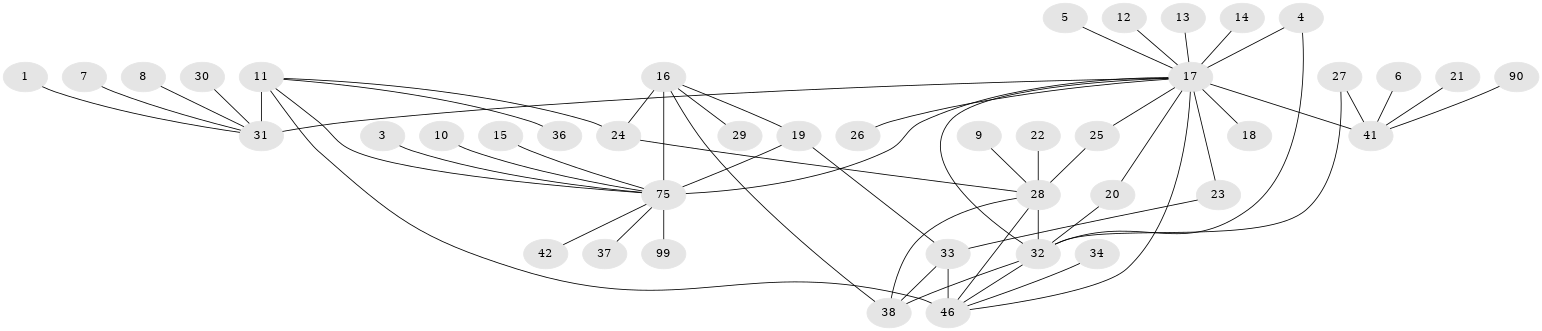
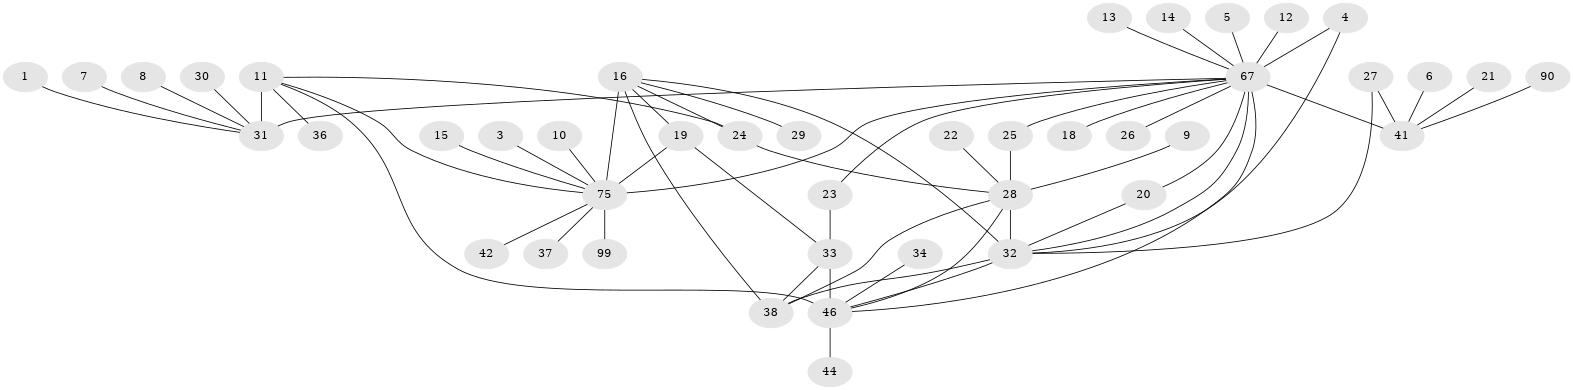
(1191, 77) -> (1248, 77)
none -> (836, 125)
none -> (830, 372)
